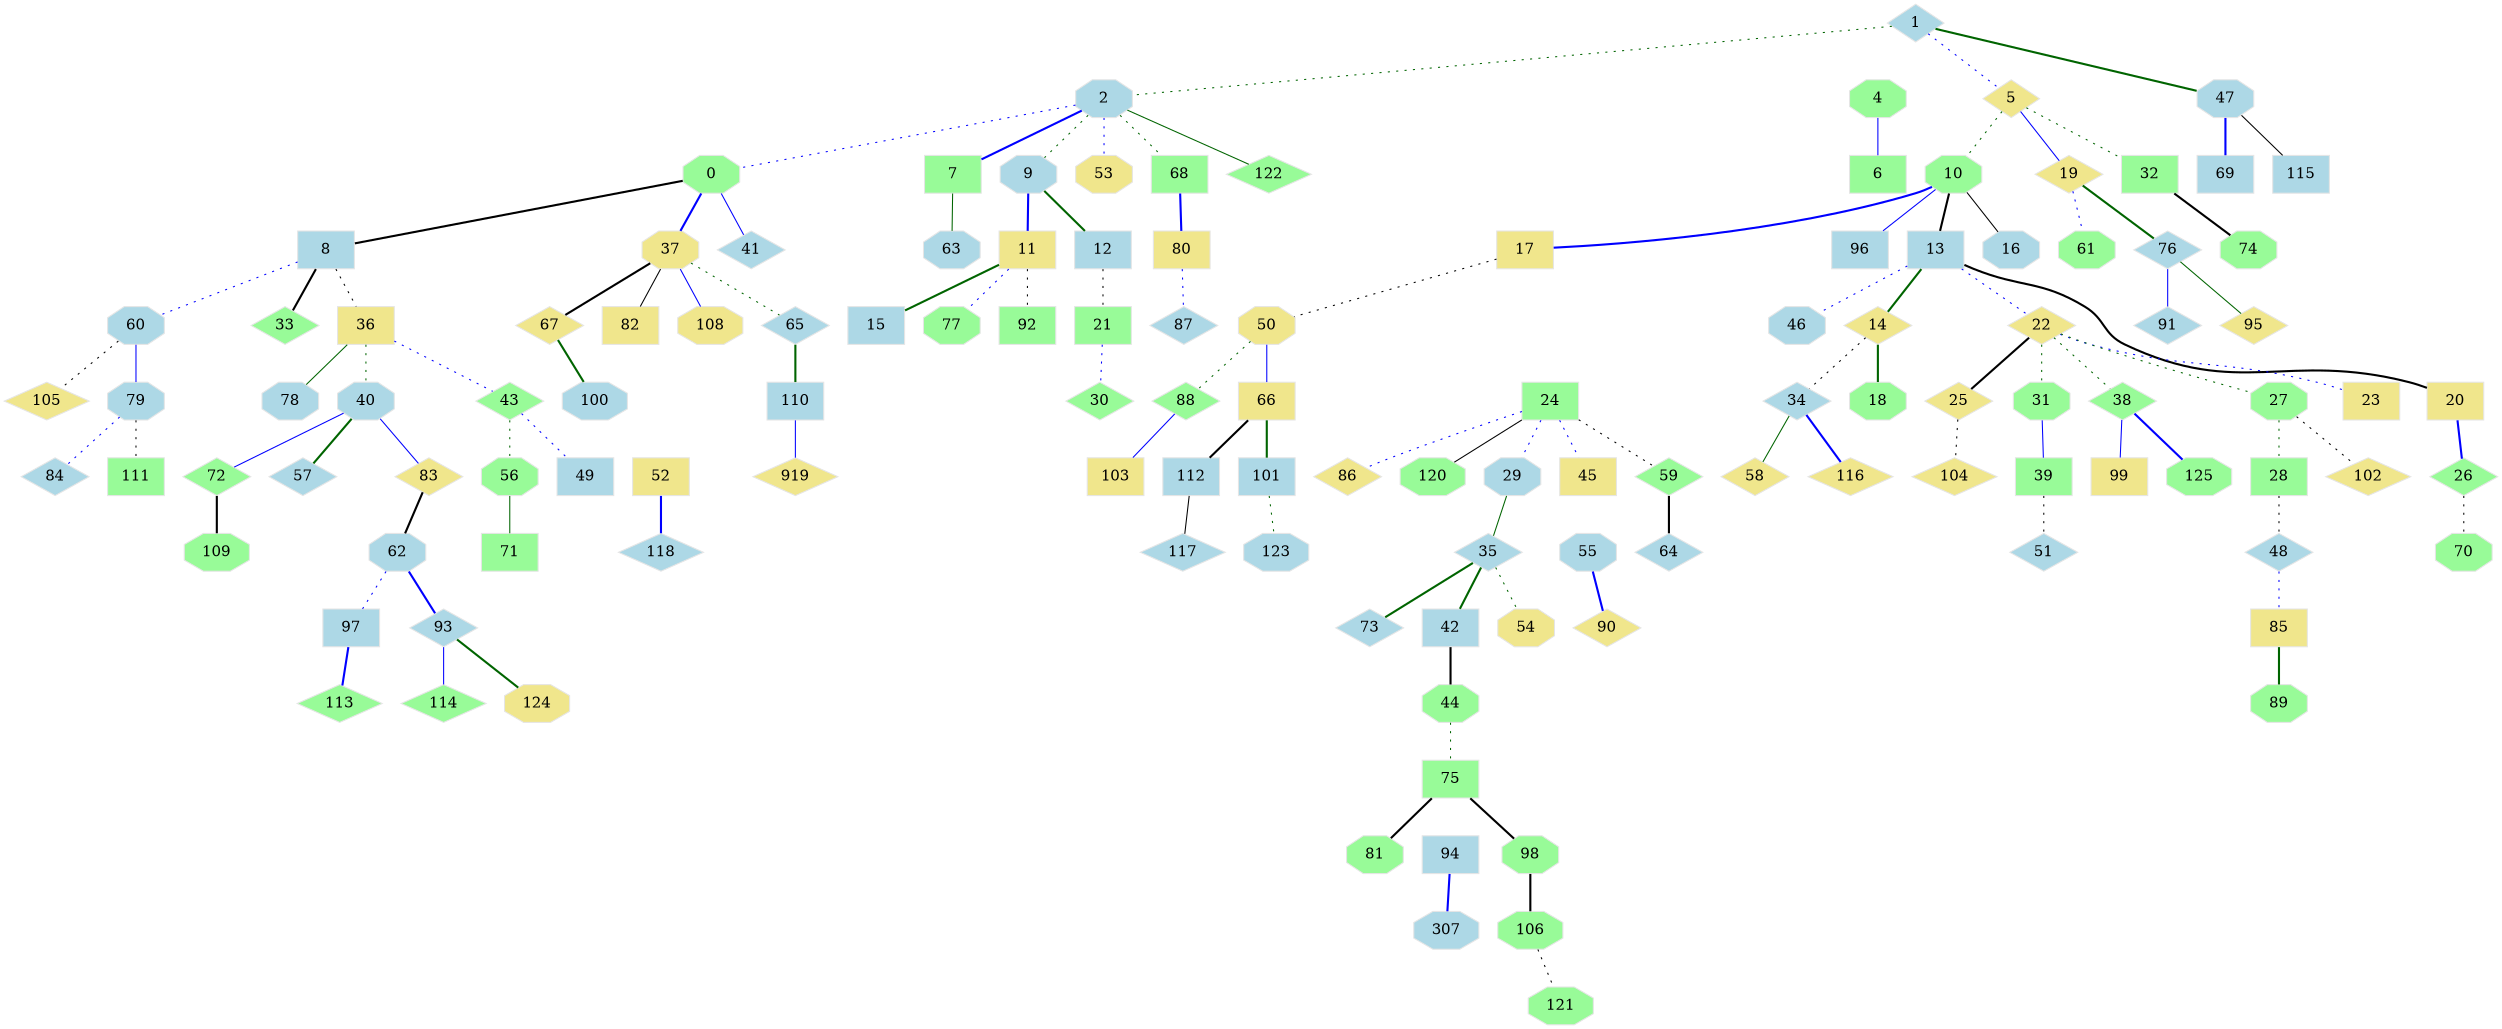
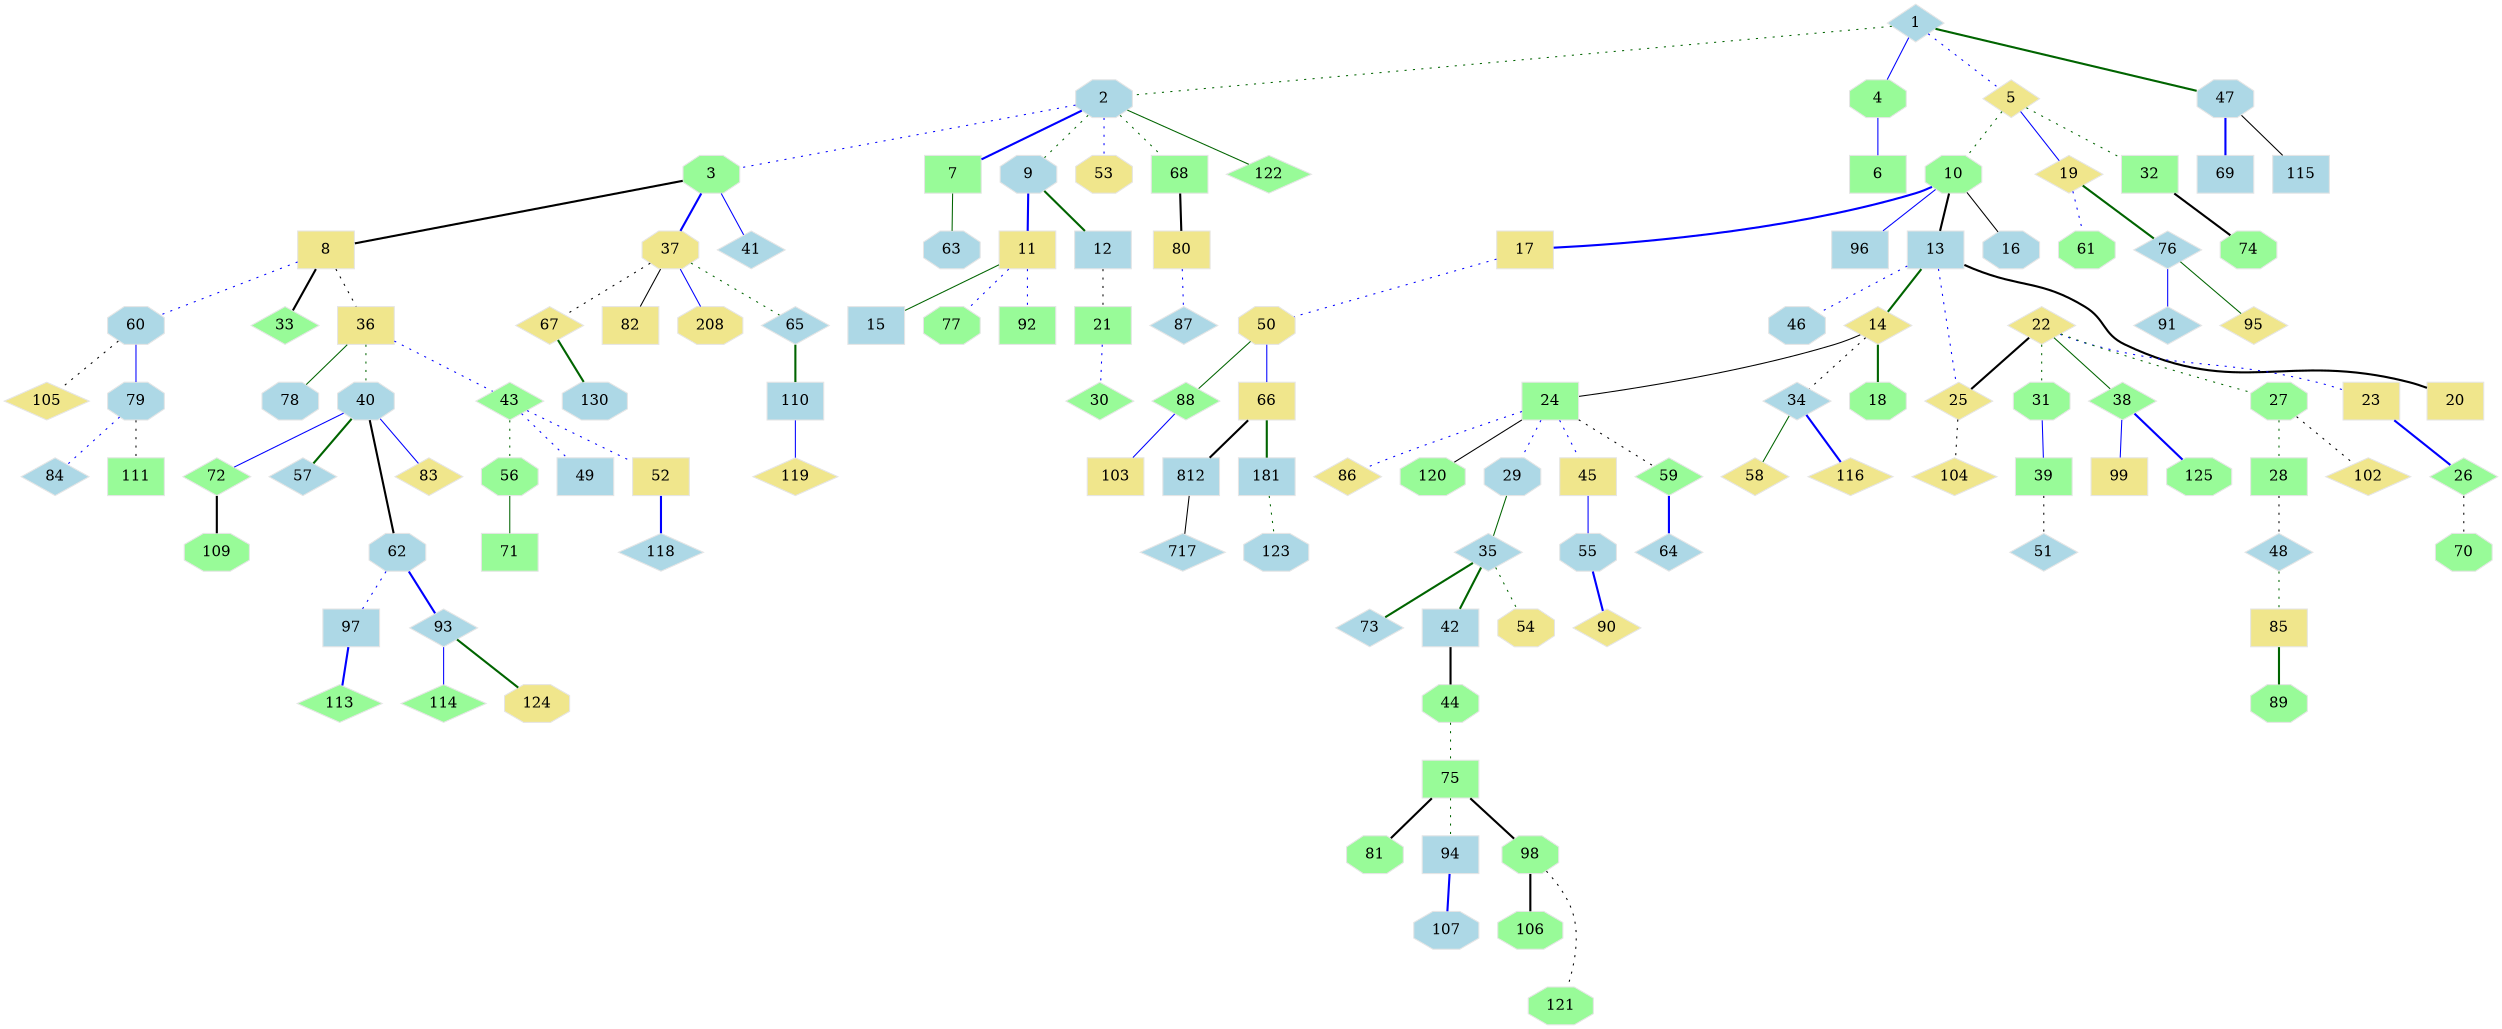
none -> (1898, 59)
(711, 174) -> (711, 174)
(1181, 212) -> (1181, 212)
(326, 250) -> (326, 250)
(952, 288) -> (952, 288)
(1027, 288) -> (1027, 288)
(1395, 288) -> (1395, 288)
(608, 289) -> (608, 289)
(1995, 292) -> (1947, 326)
(710, 325) -> (710, 325)
(2082, 363) -> (2082, 363)
(1225, 365) -> (1225, 365)
none -> (1721, 372)
(595, 401) -> (595, 401)
none -> (580, 436)
(2460, 440) -> (2422, 443)
(795, 477) -> (795, 477)
(1191, 477) -> (1191, 477)
(1267, 477) -> (1267, 477)
(414, 513) -> (382, 477)
none -> (1588, 515)
(1669, 515) -> (1669, 515)
(1183, 552) -> (1183, 552)
(2279, 590) -> (2279, 590)
none -> (1451, 817)
(1446, 930) -> (1446, 930)
(1546, 968) -> (1575, 925)
